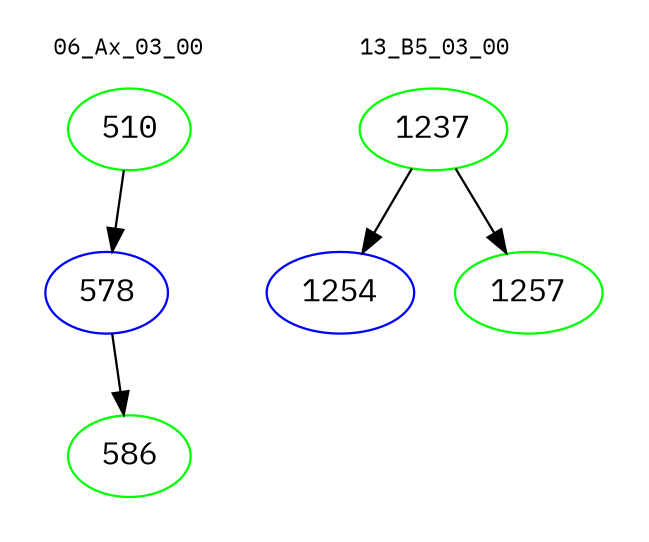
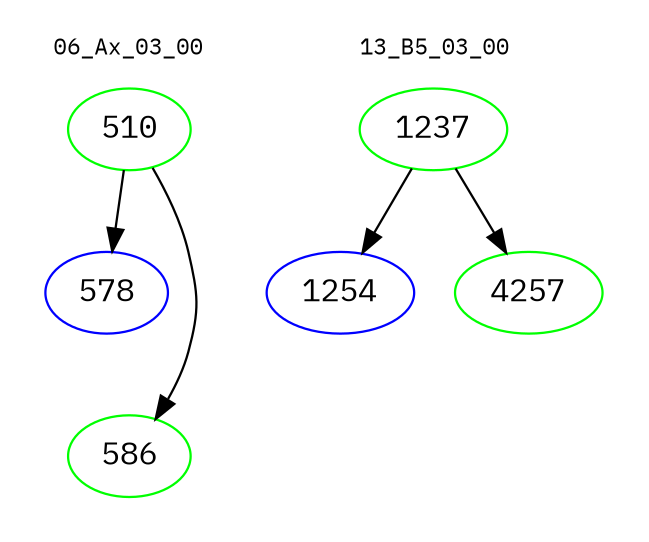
(529, 293) -> (529, 293)
(116, 363) -> (195, 282)
